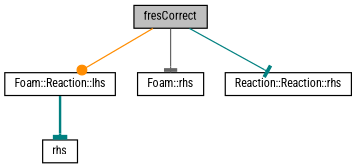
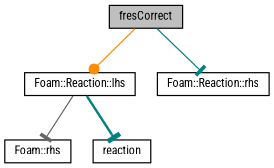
(171, 47) -> (60, 115)
(288, 84) -> (213, 84)
(60, 151) -> (122, 151)
